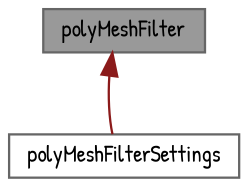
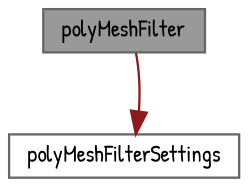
(109, 105) -> (139, 82)
